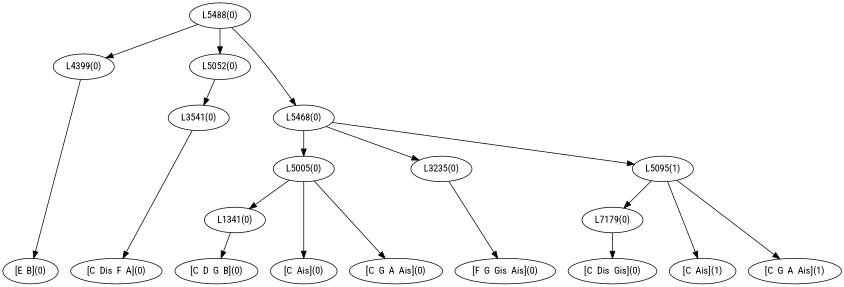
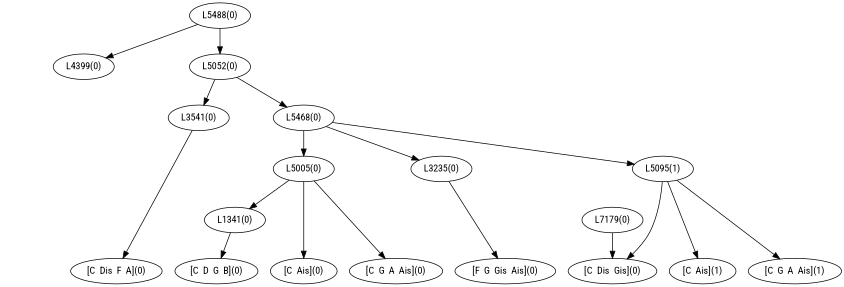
(264, 62) -> (259, 90)
(640, 192) -> (655, 221)
(31, 271) -> none
